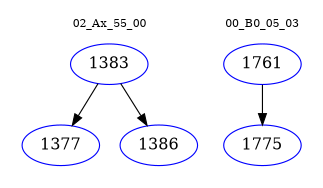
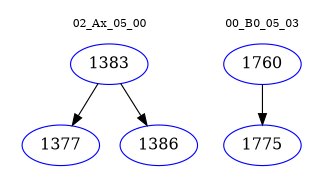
(110, 24) -> (110, 24)
(262, 64) -> (262, 64)
